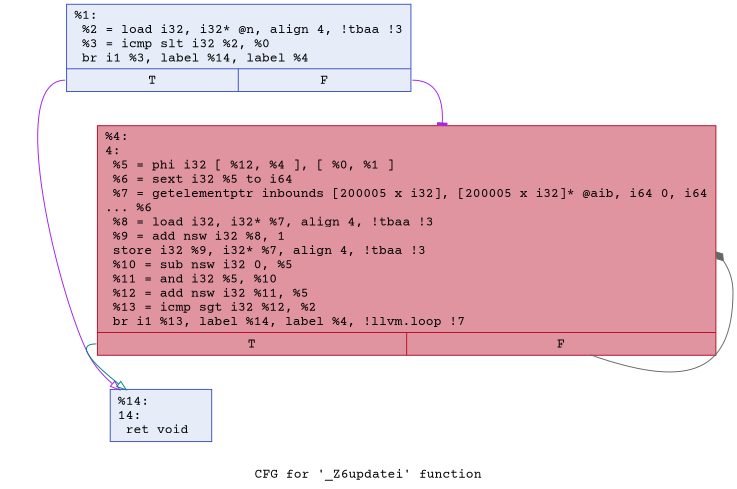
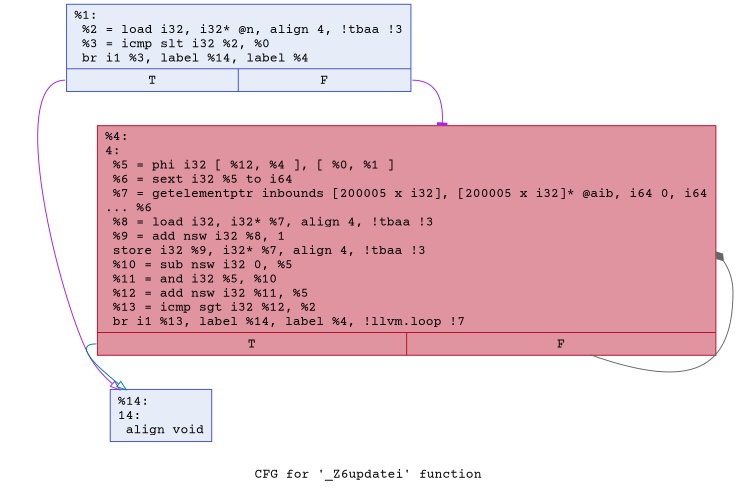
(153, 429) -> (161, 429)
